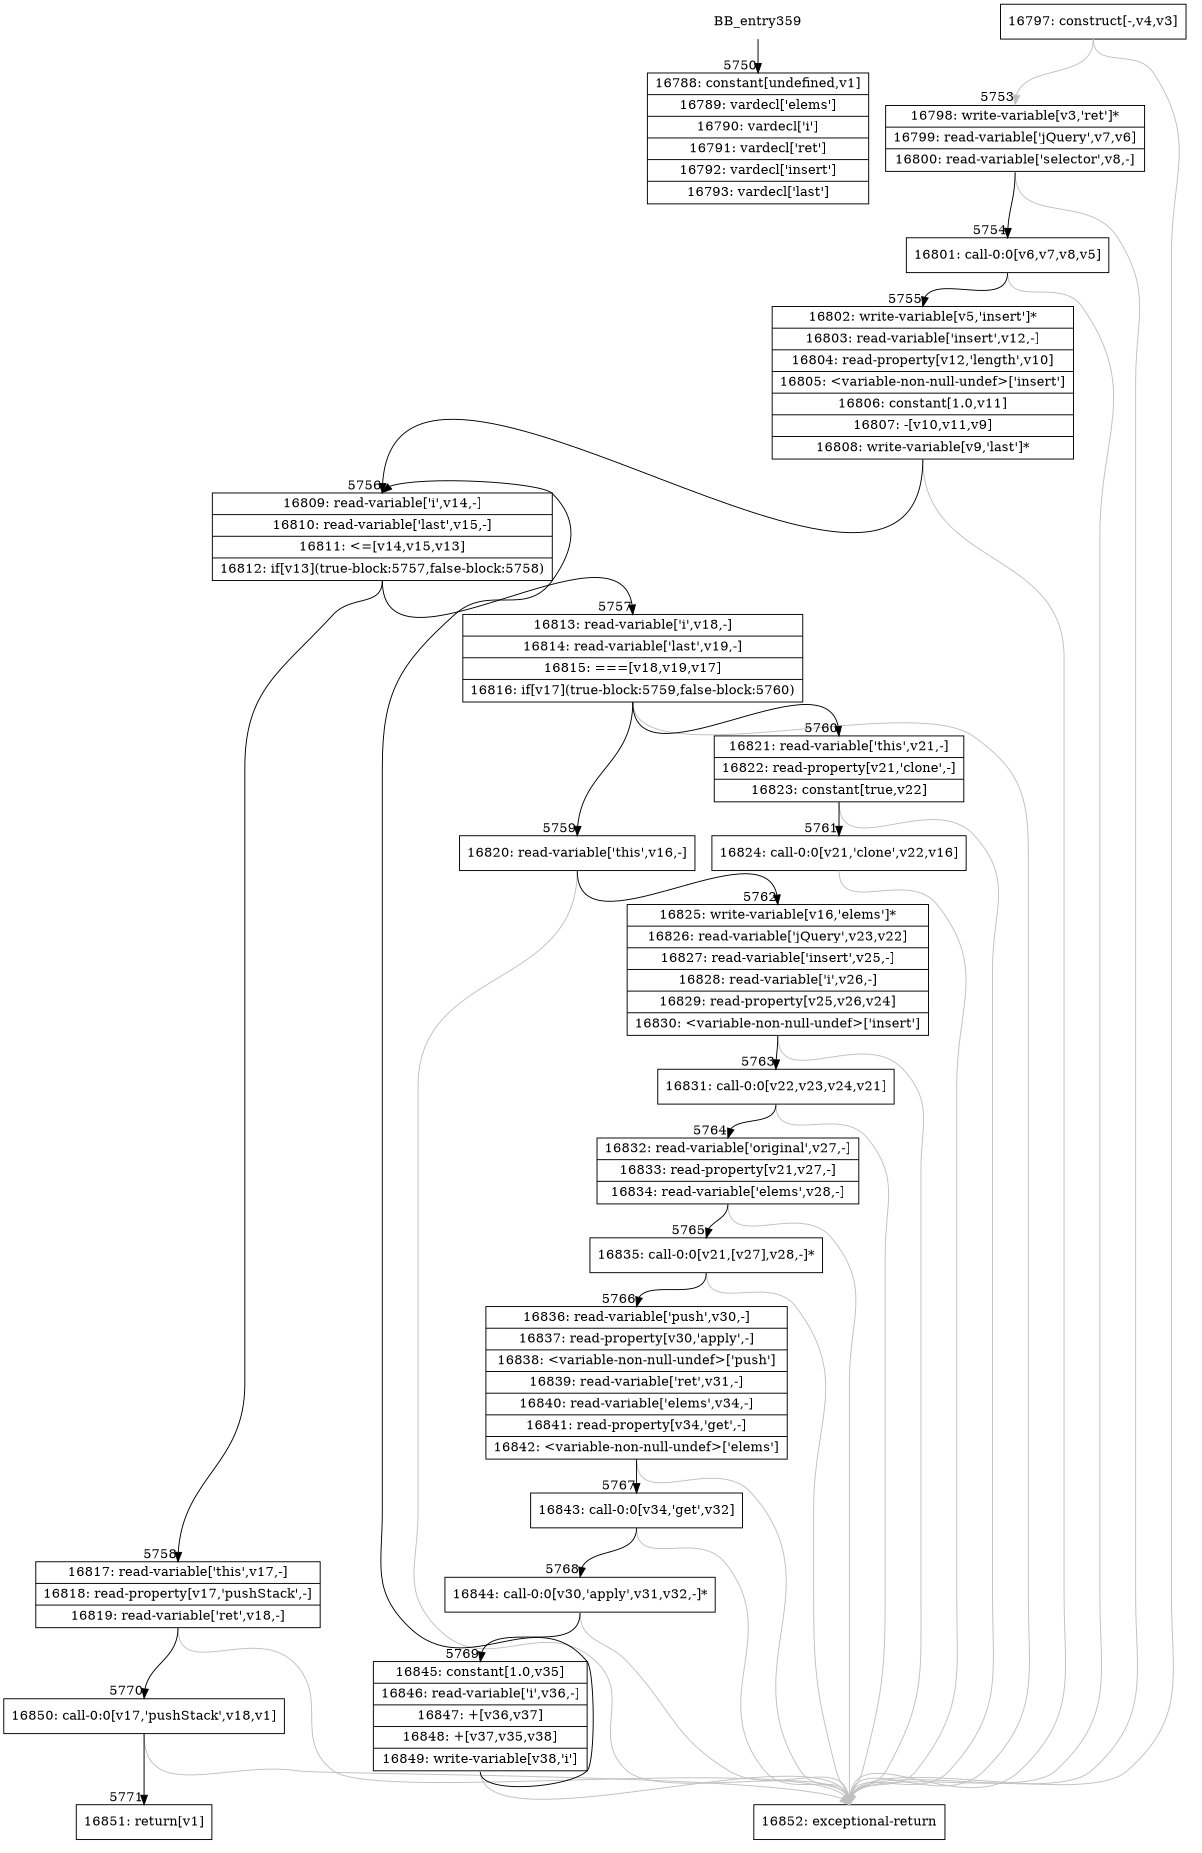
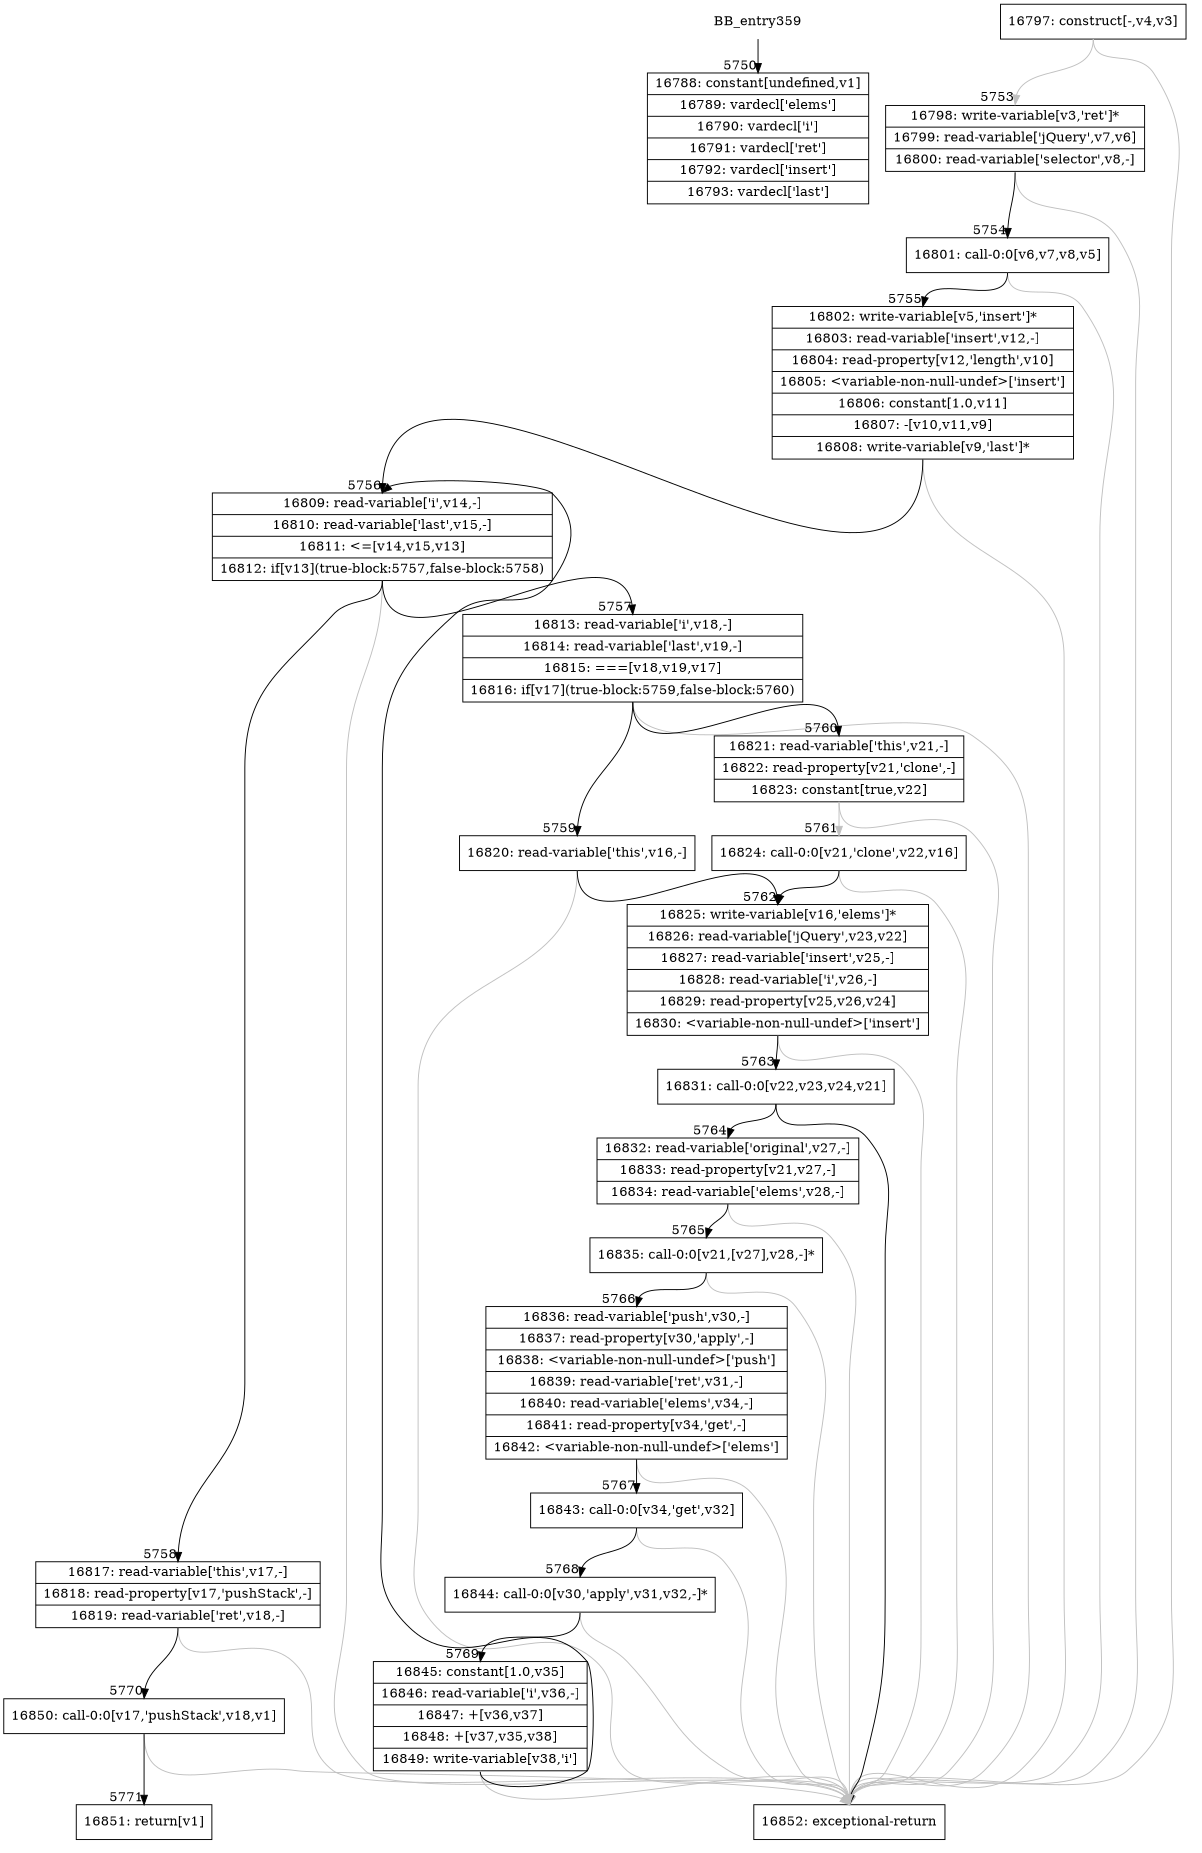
(839, 814) -> (839, 814)
none -> (813, 887)
(885, 1413) -> (885, 1413)
none -> (347, 1420)
